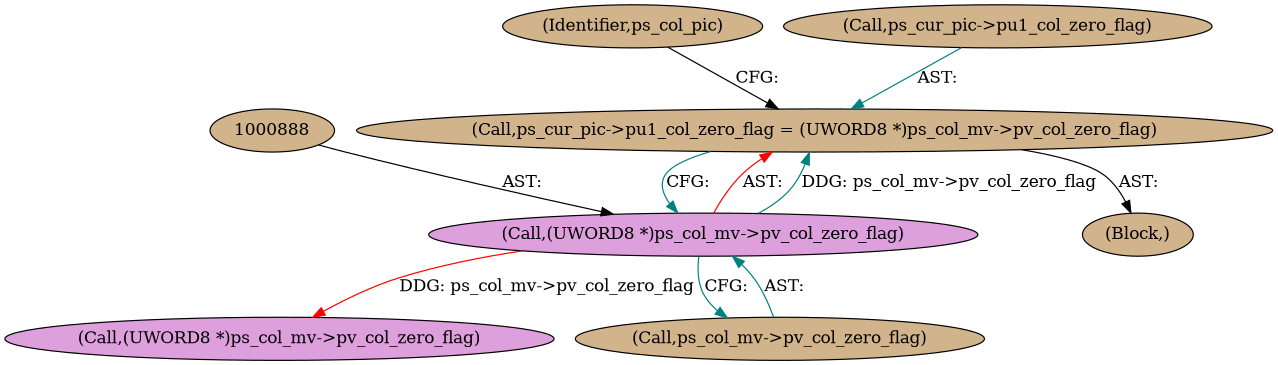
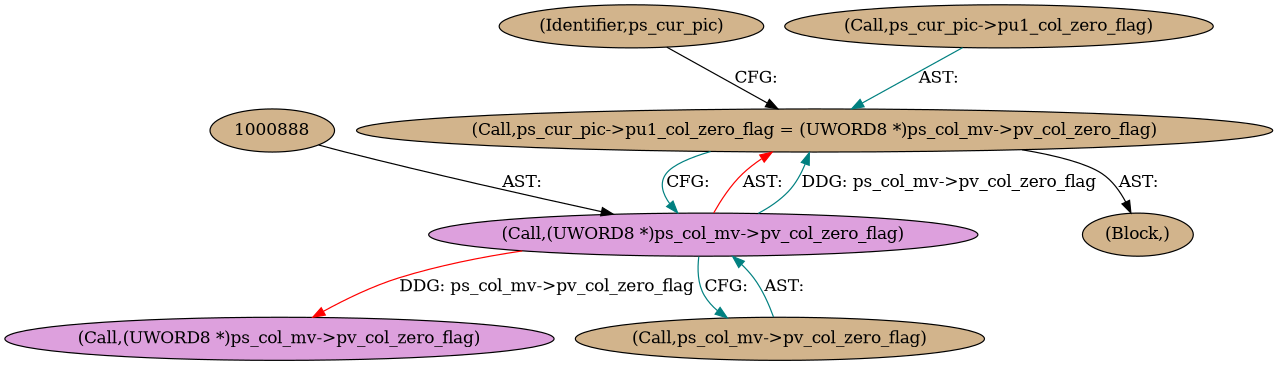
(633, 26) -> (631, 26)
